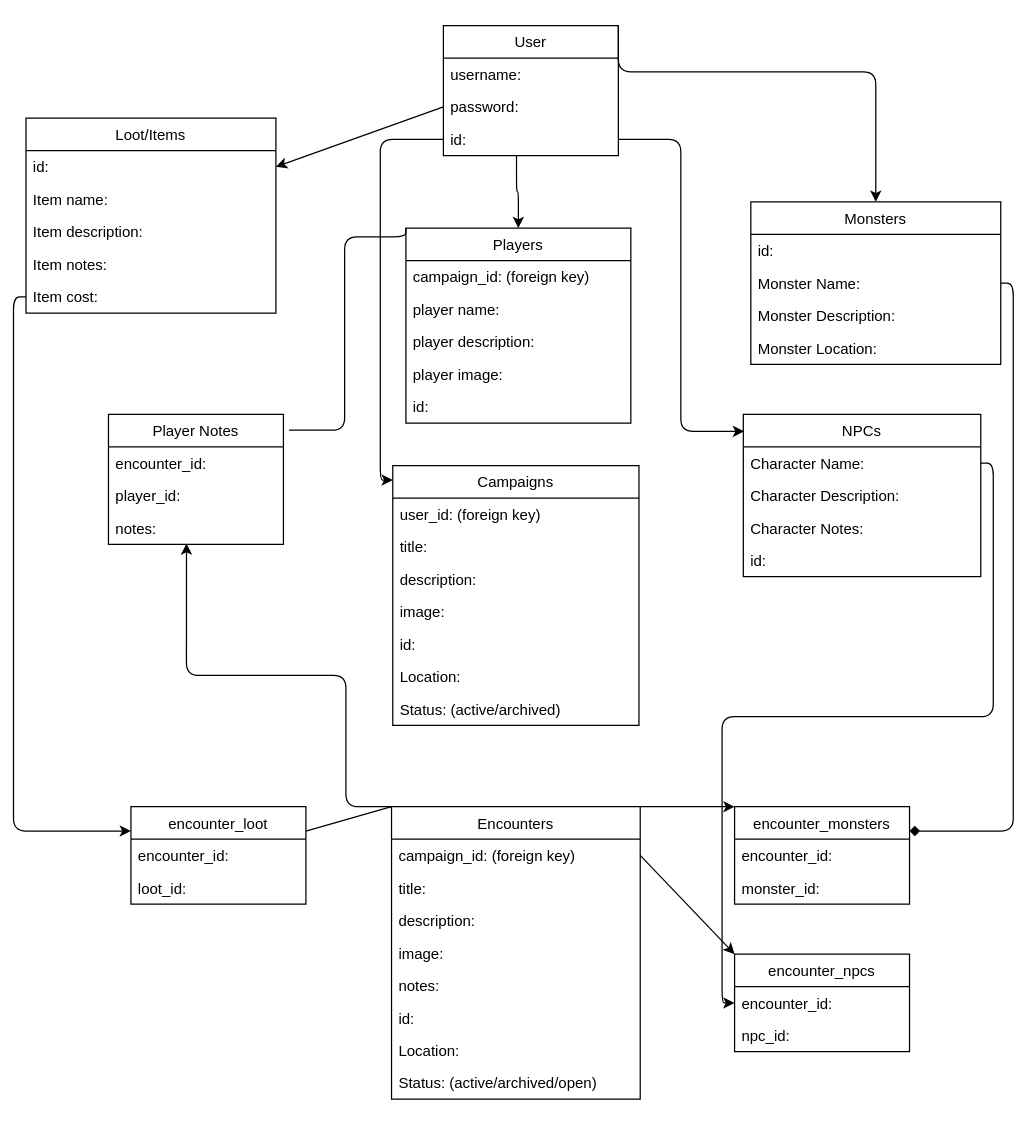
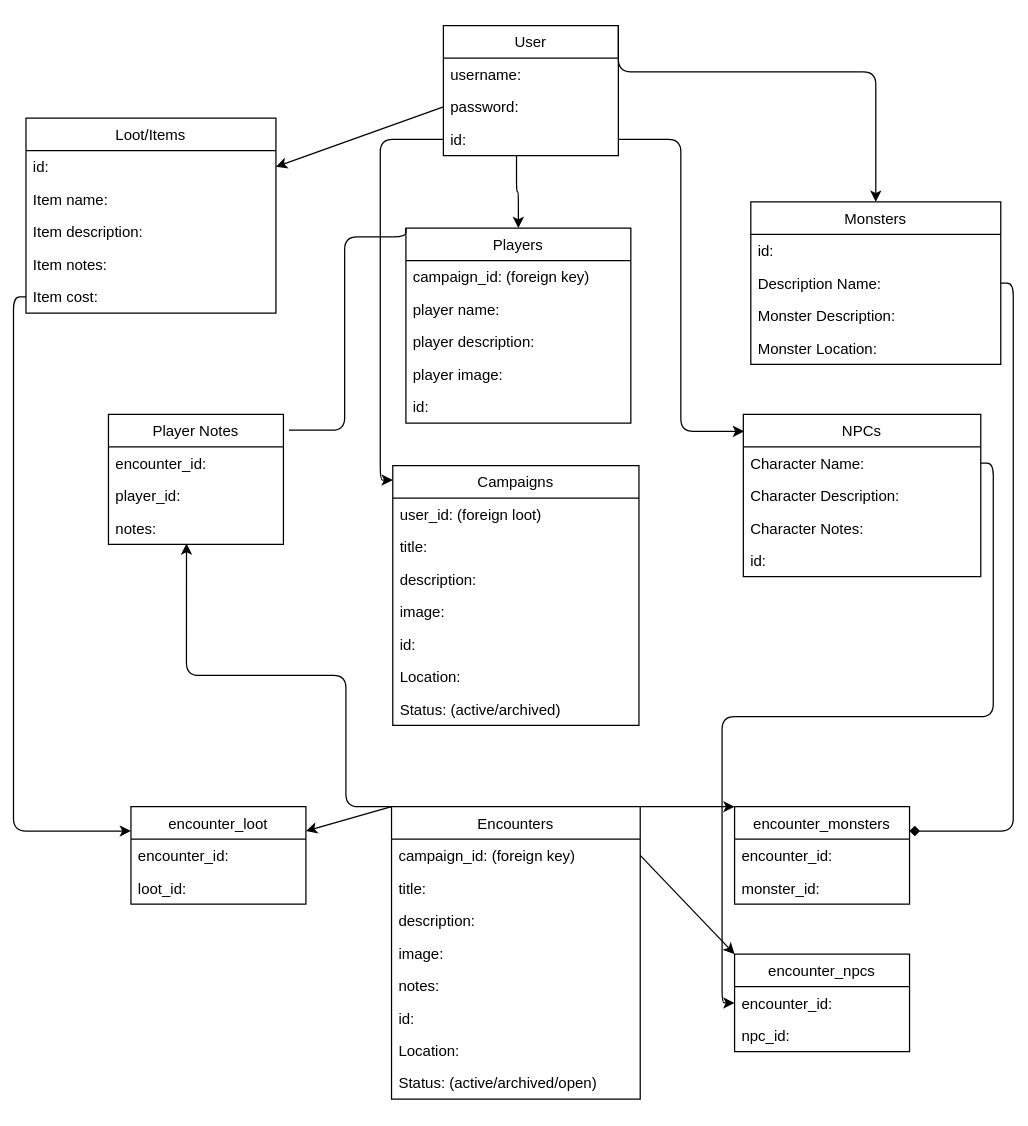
(808, 284) -> (821, 284)
(482, 515) -> (484, 515)
(312, 829) -> (315, 829)
